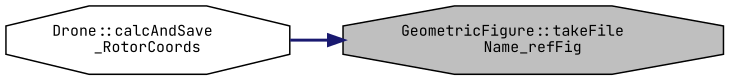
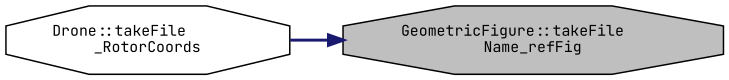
(148, 40) -> (148, 40)
